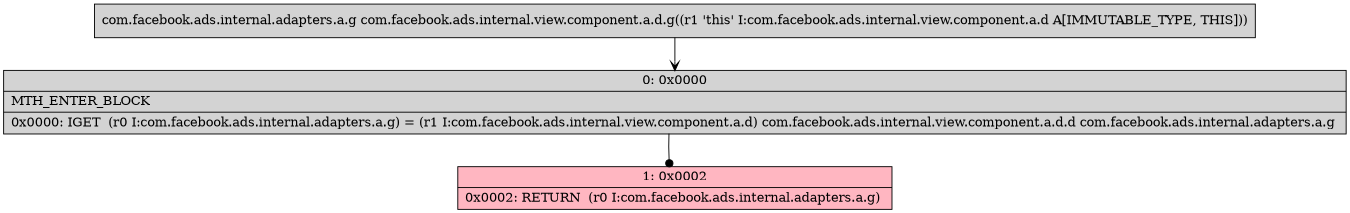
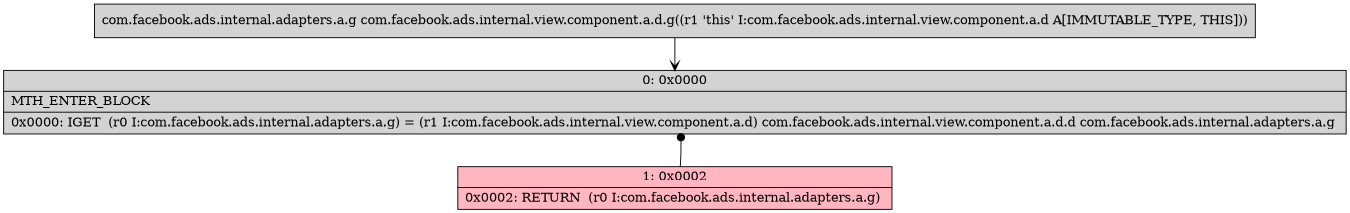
(669, 147) -> (681, 154)
